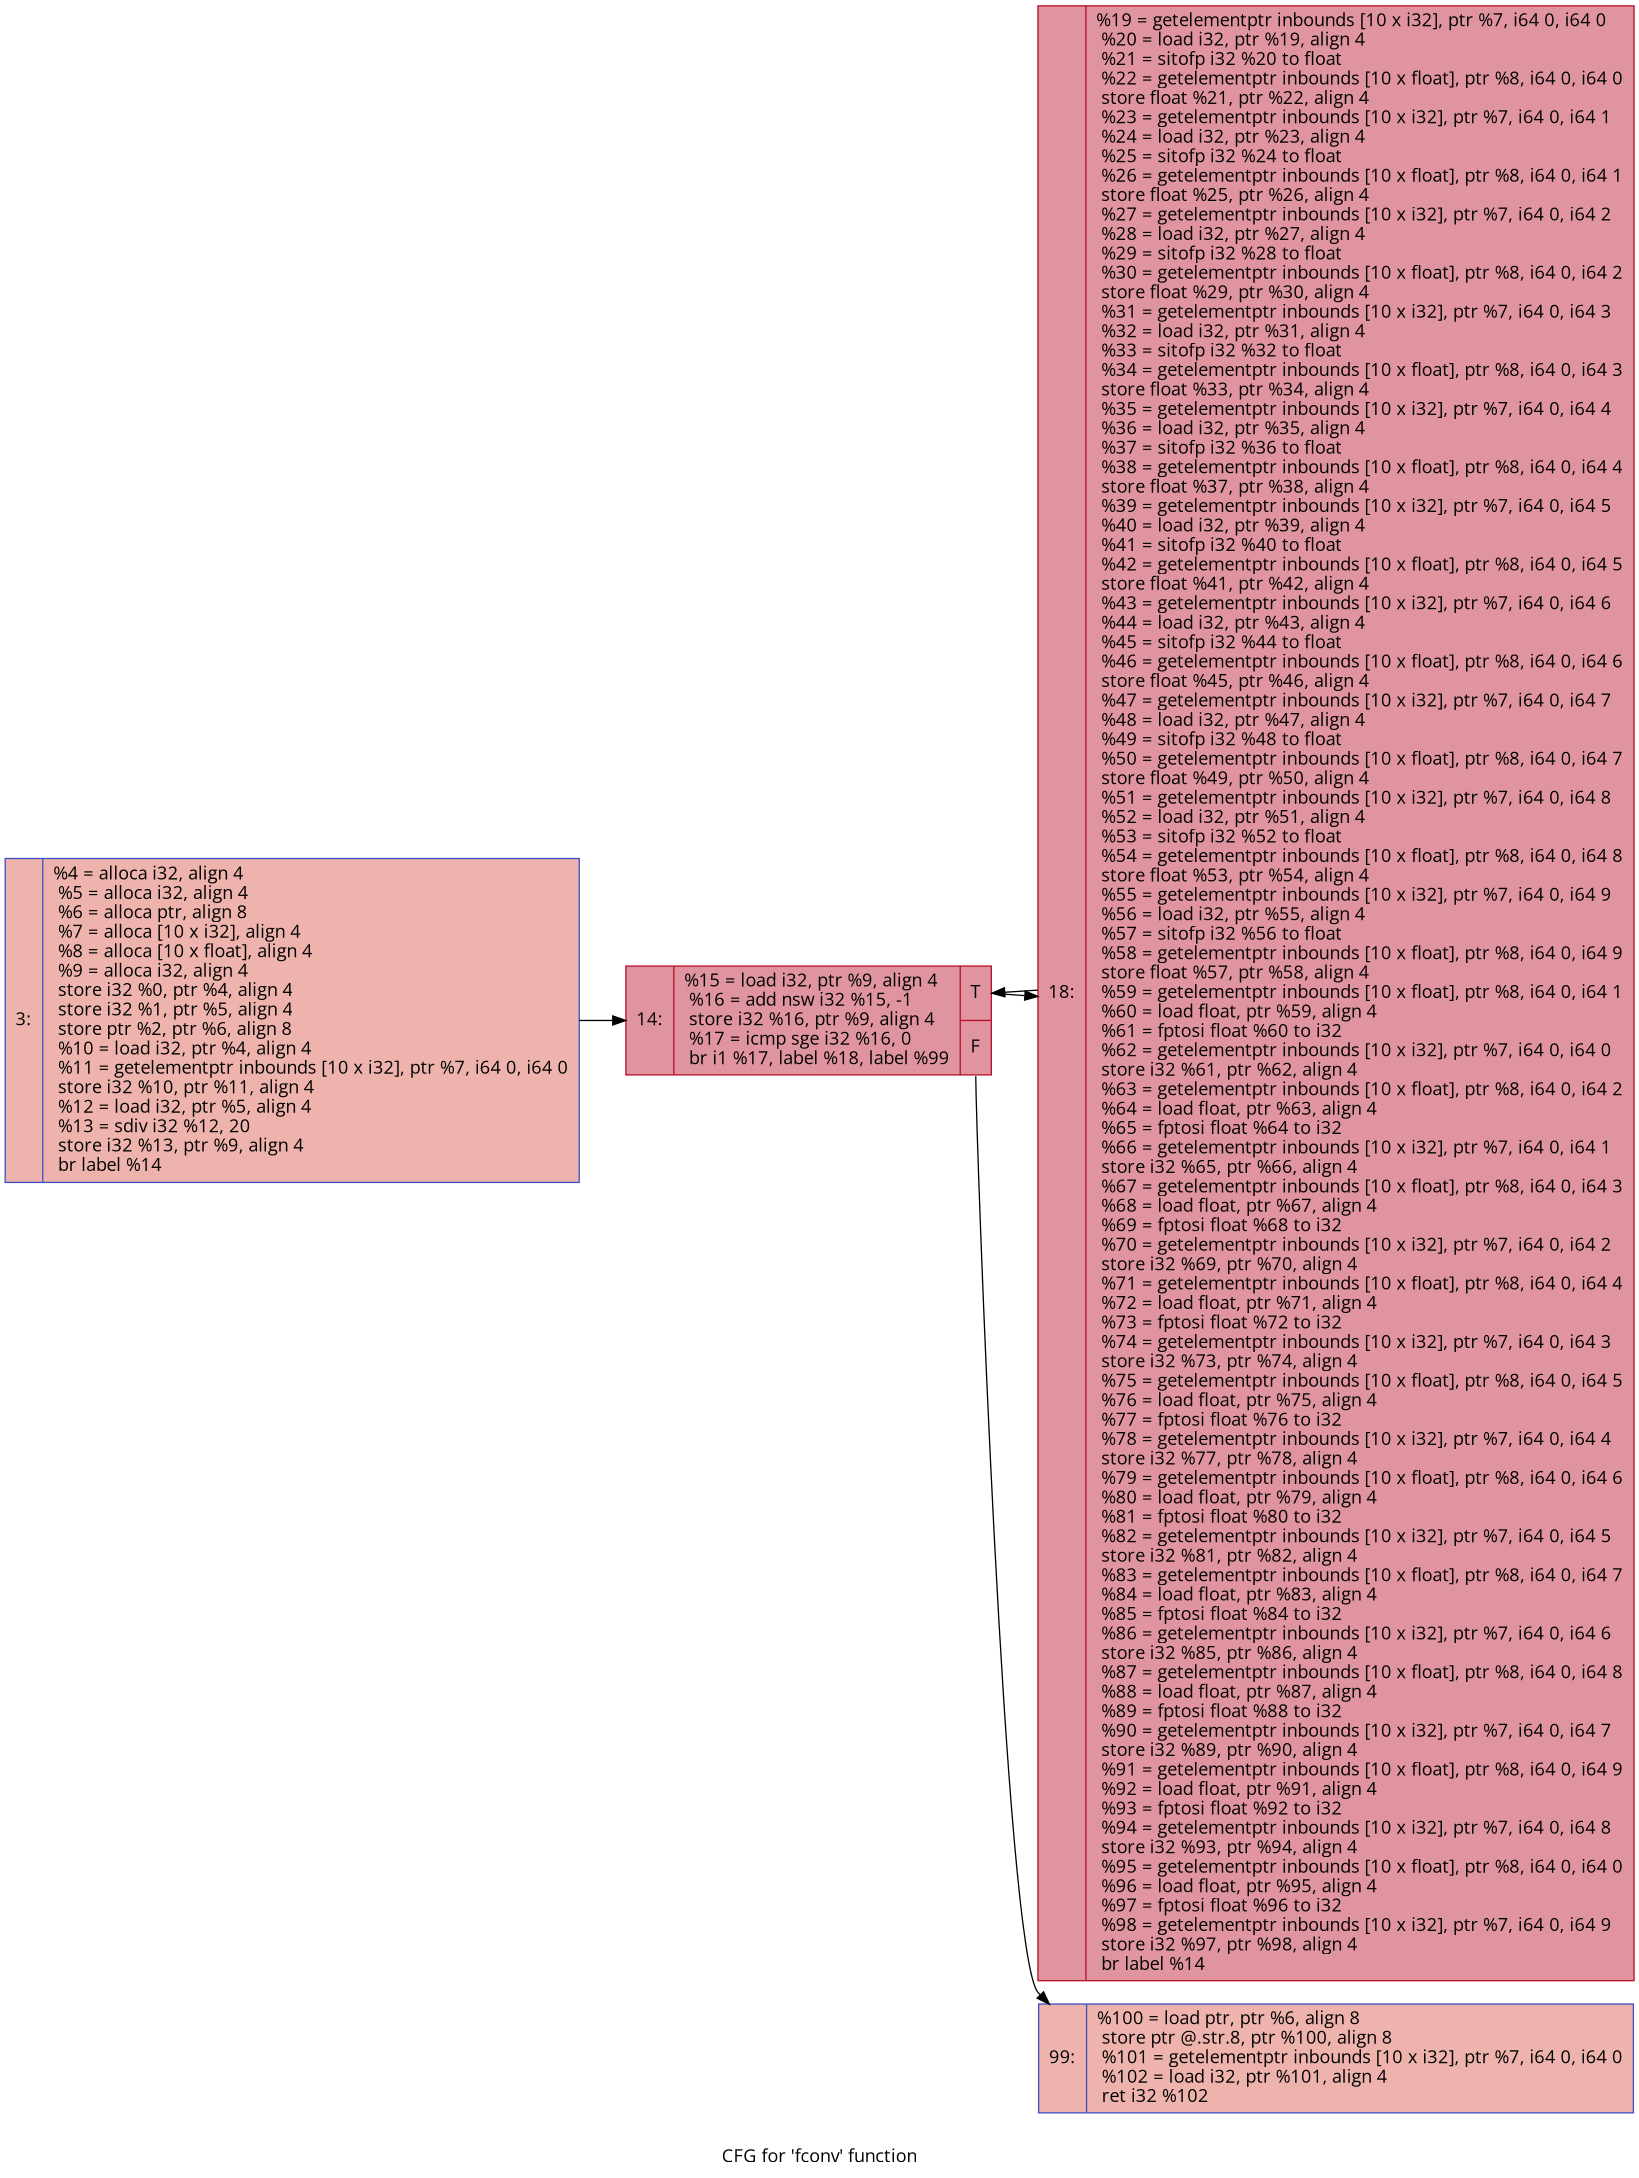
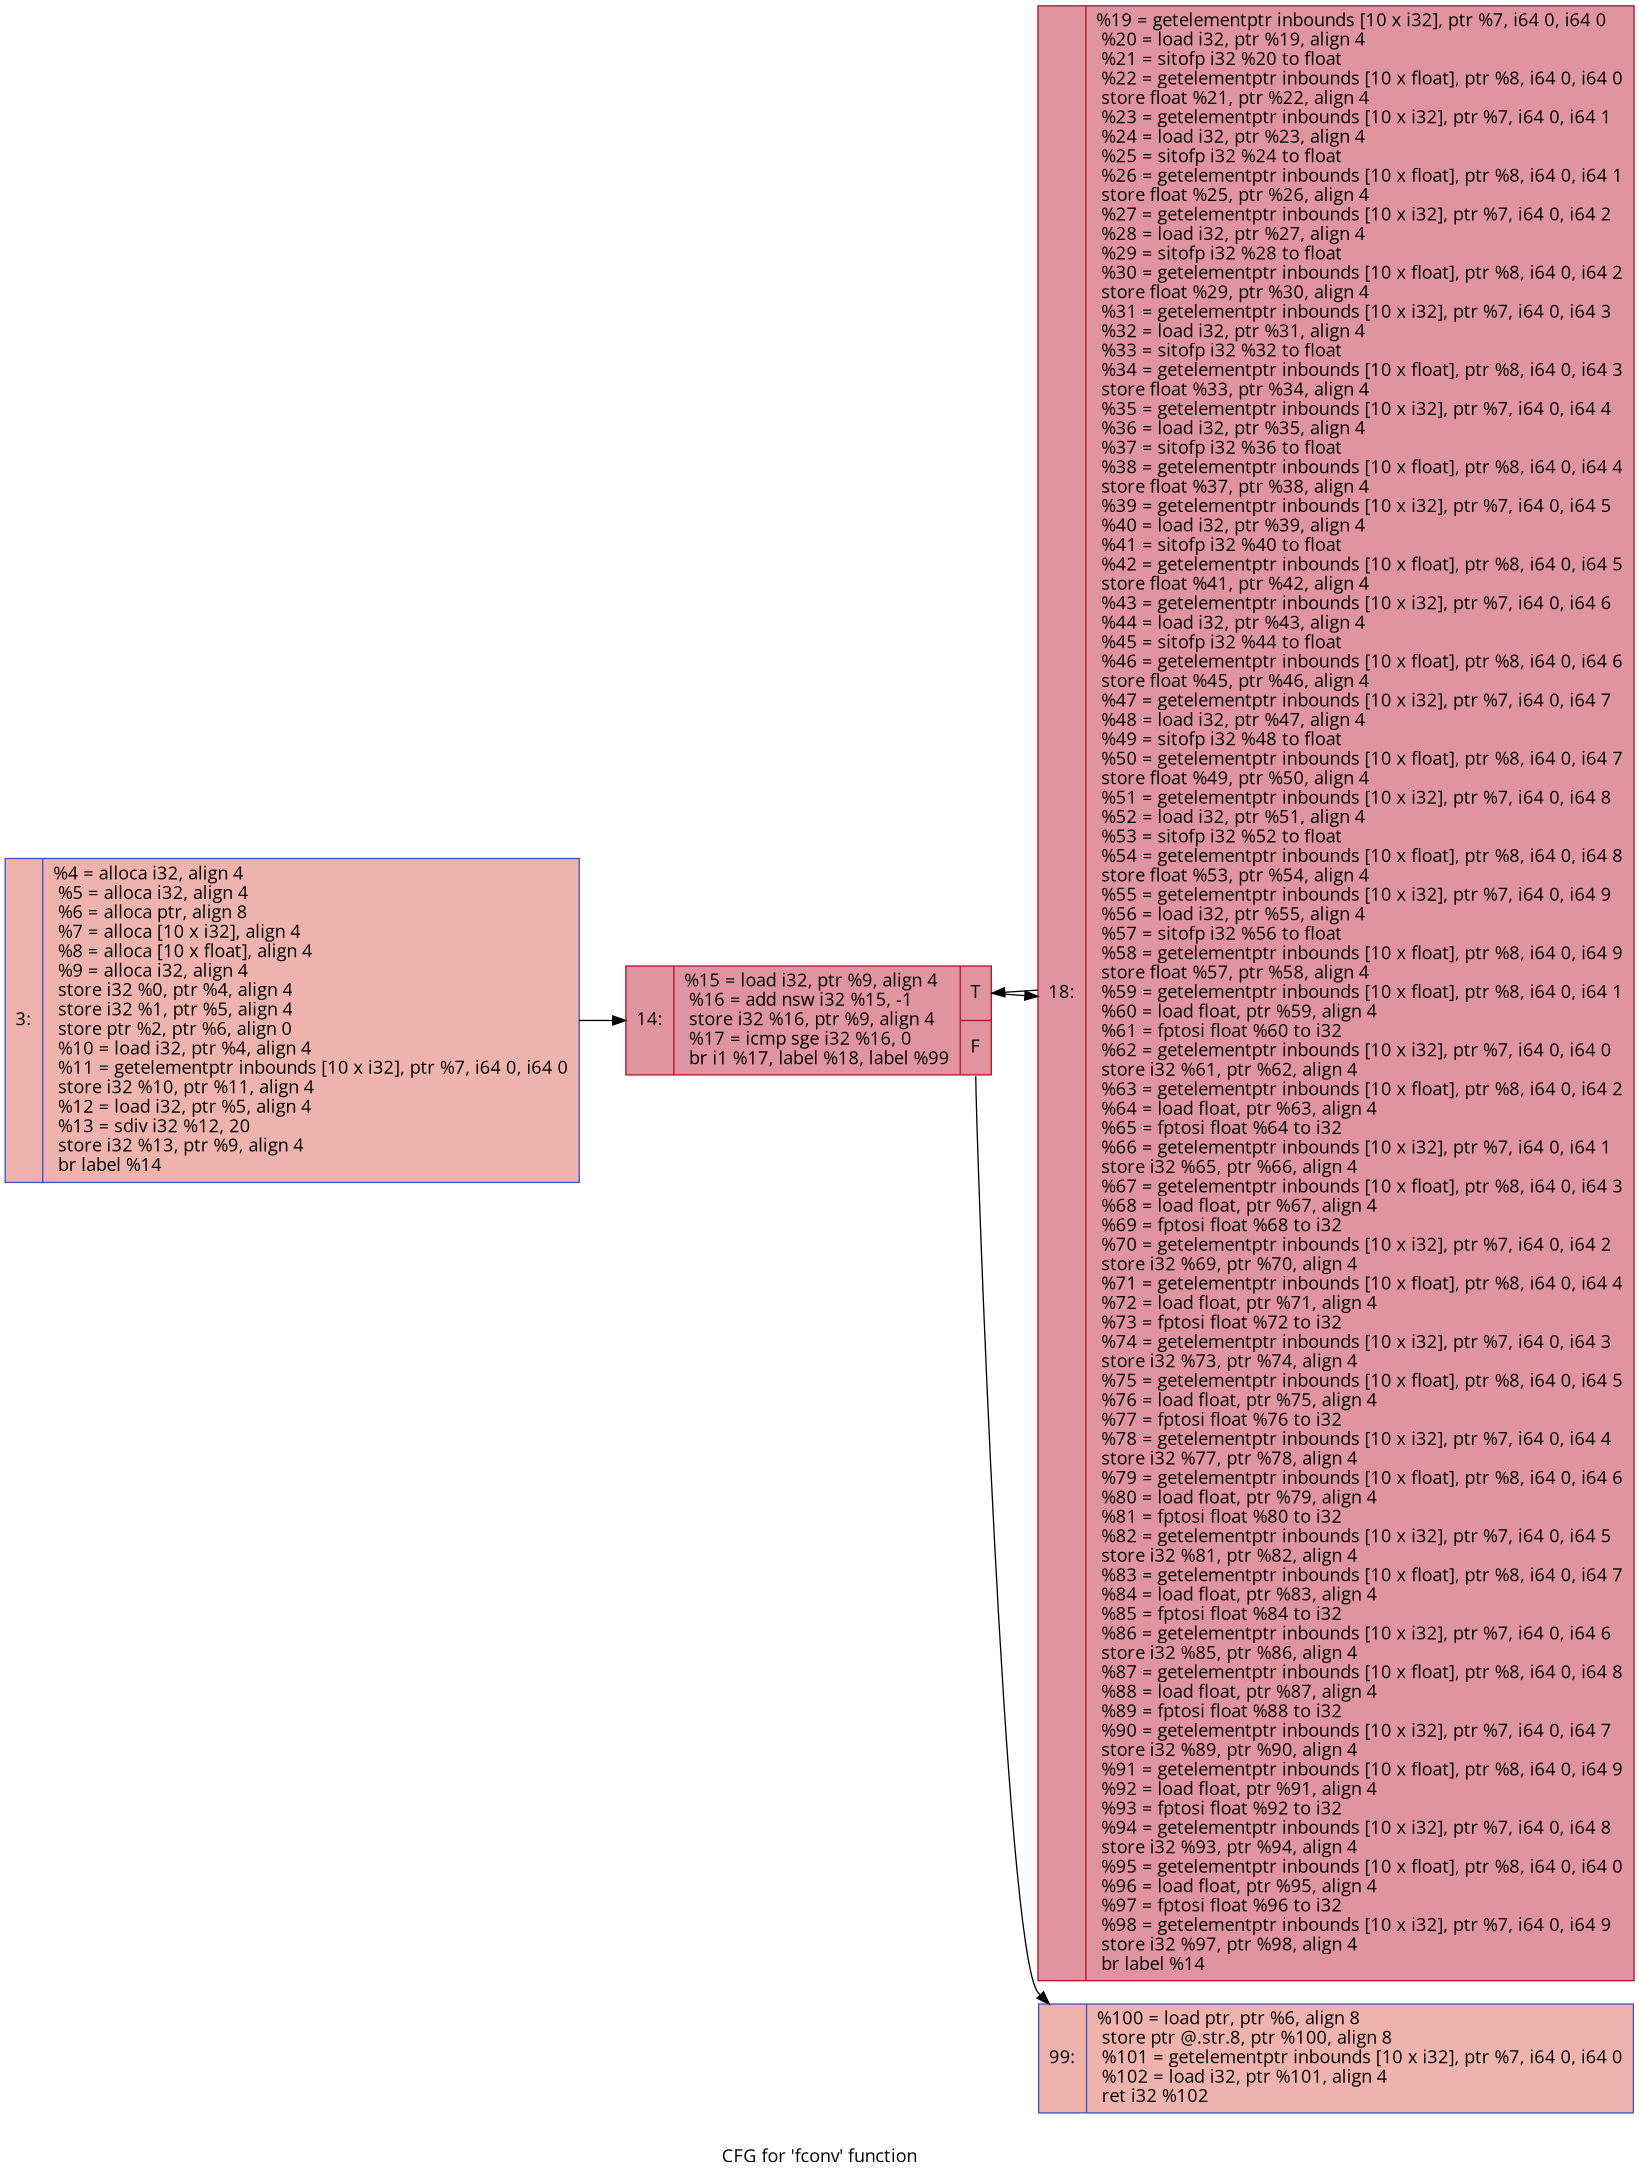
(173, 1030) -> (173, 1030)
